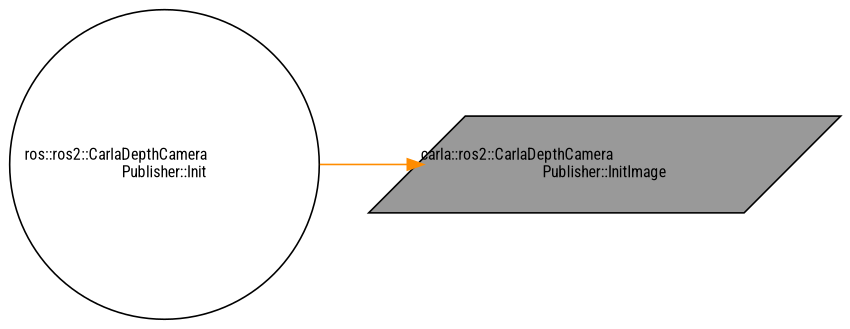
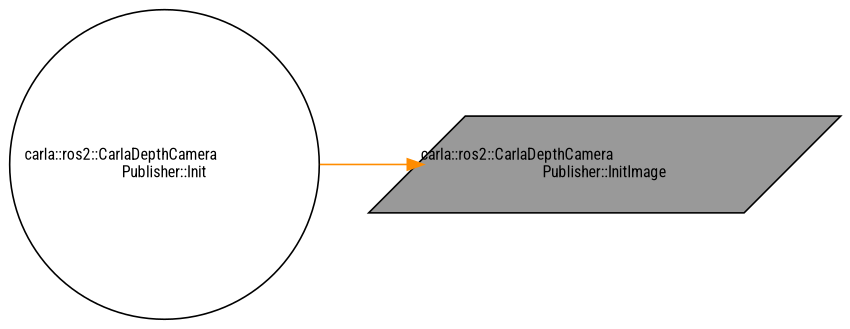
(164, 164) -> (164, 164)
